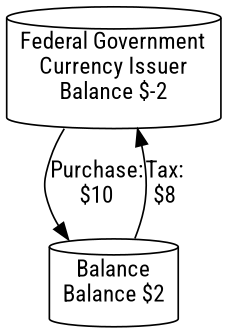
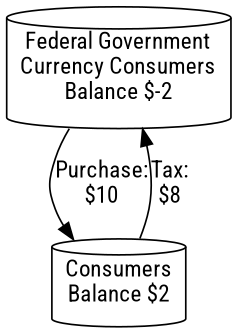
(114, 68) -> (119, 68)
(114, 283) -> (119, 283)
